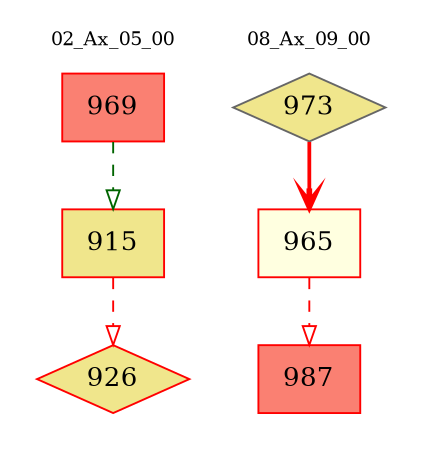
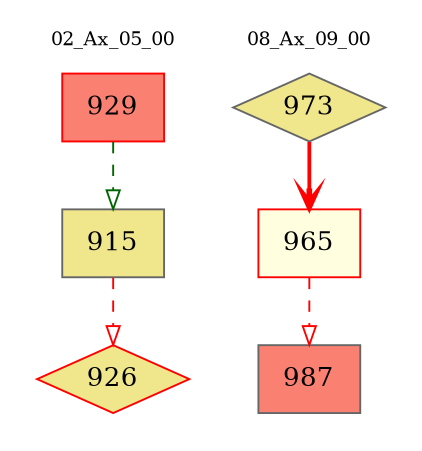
(113, 108) -> (113, 108)
(113, 243) -> (113, 243)
(309, 379) -> (309, 379)
